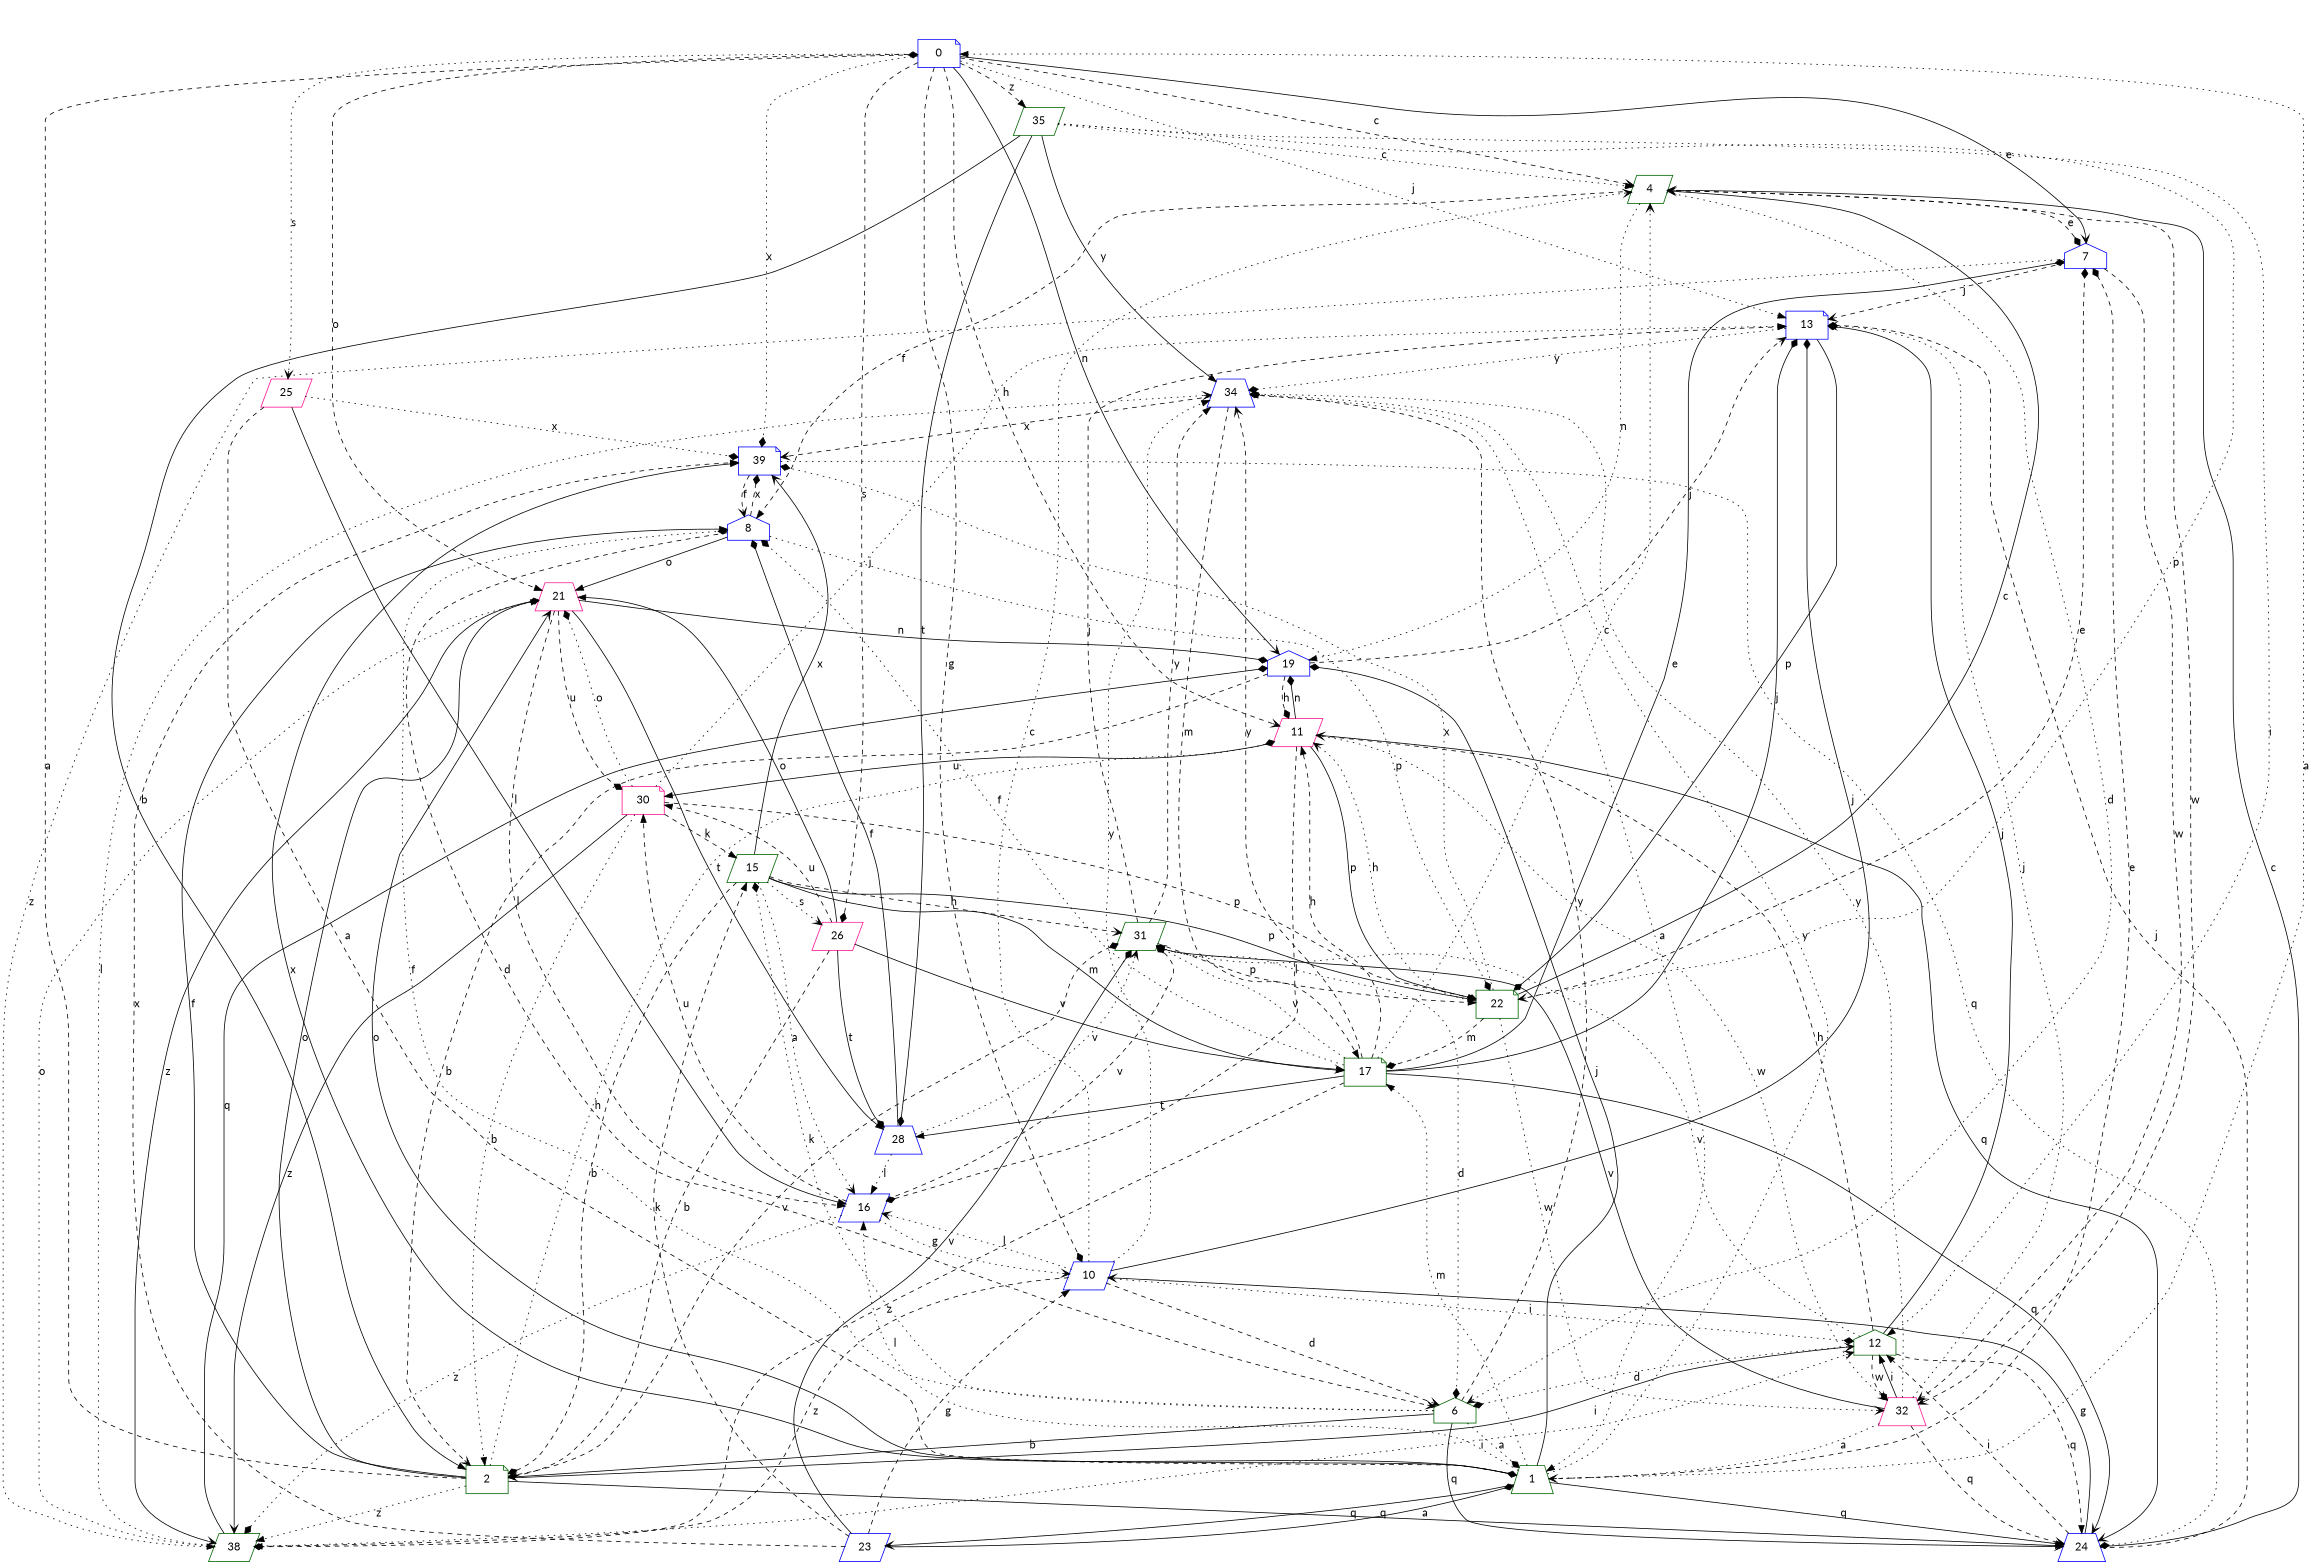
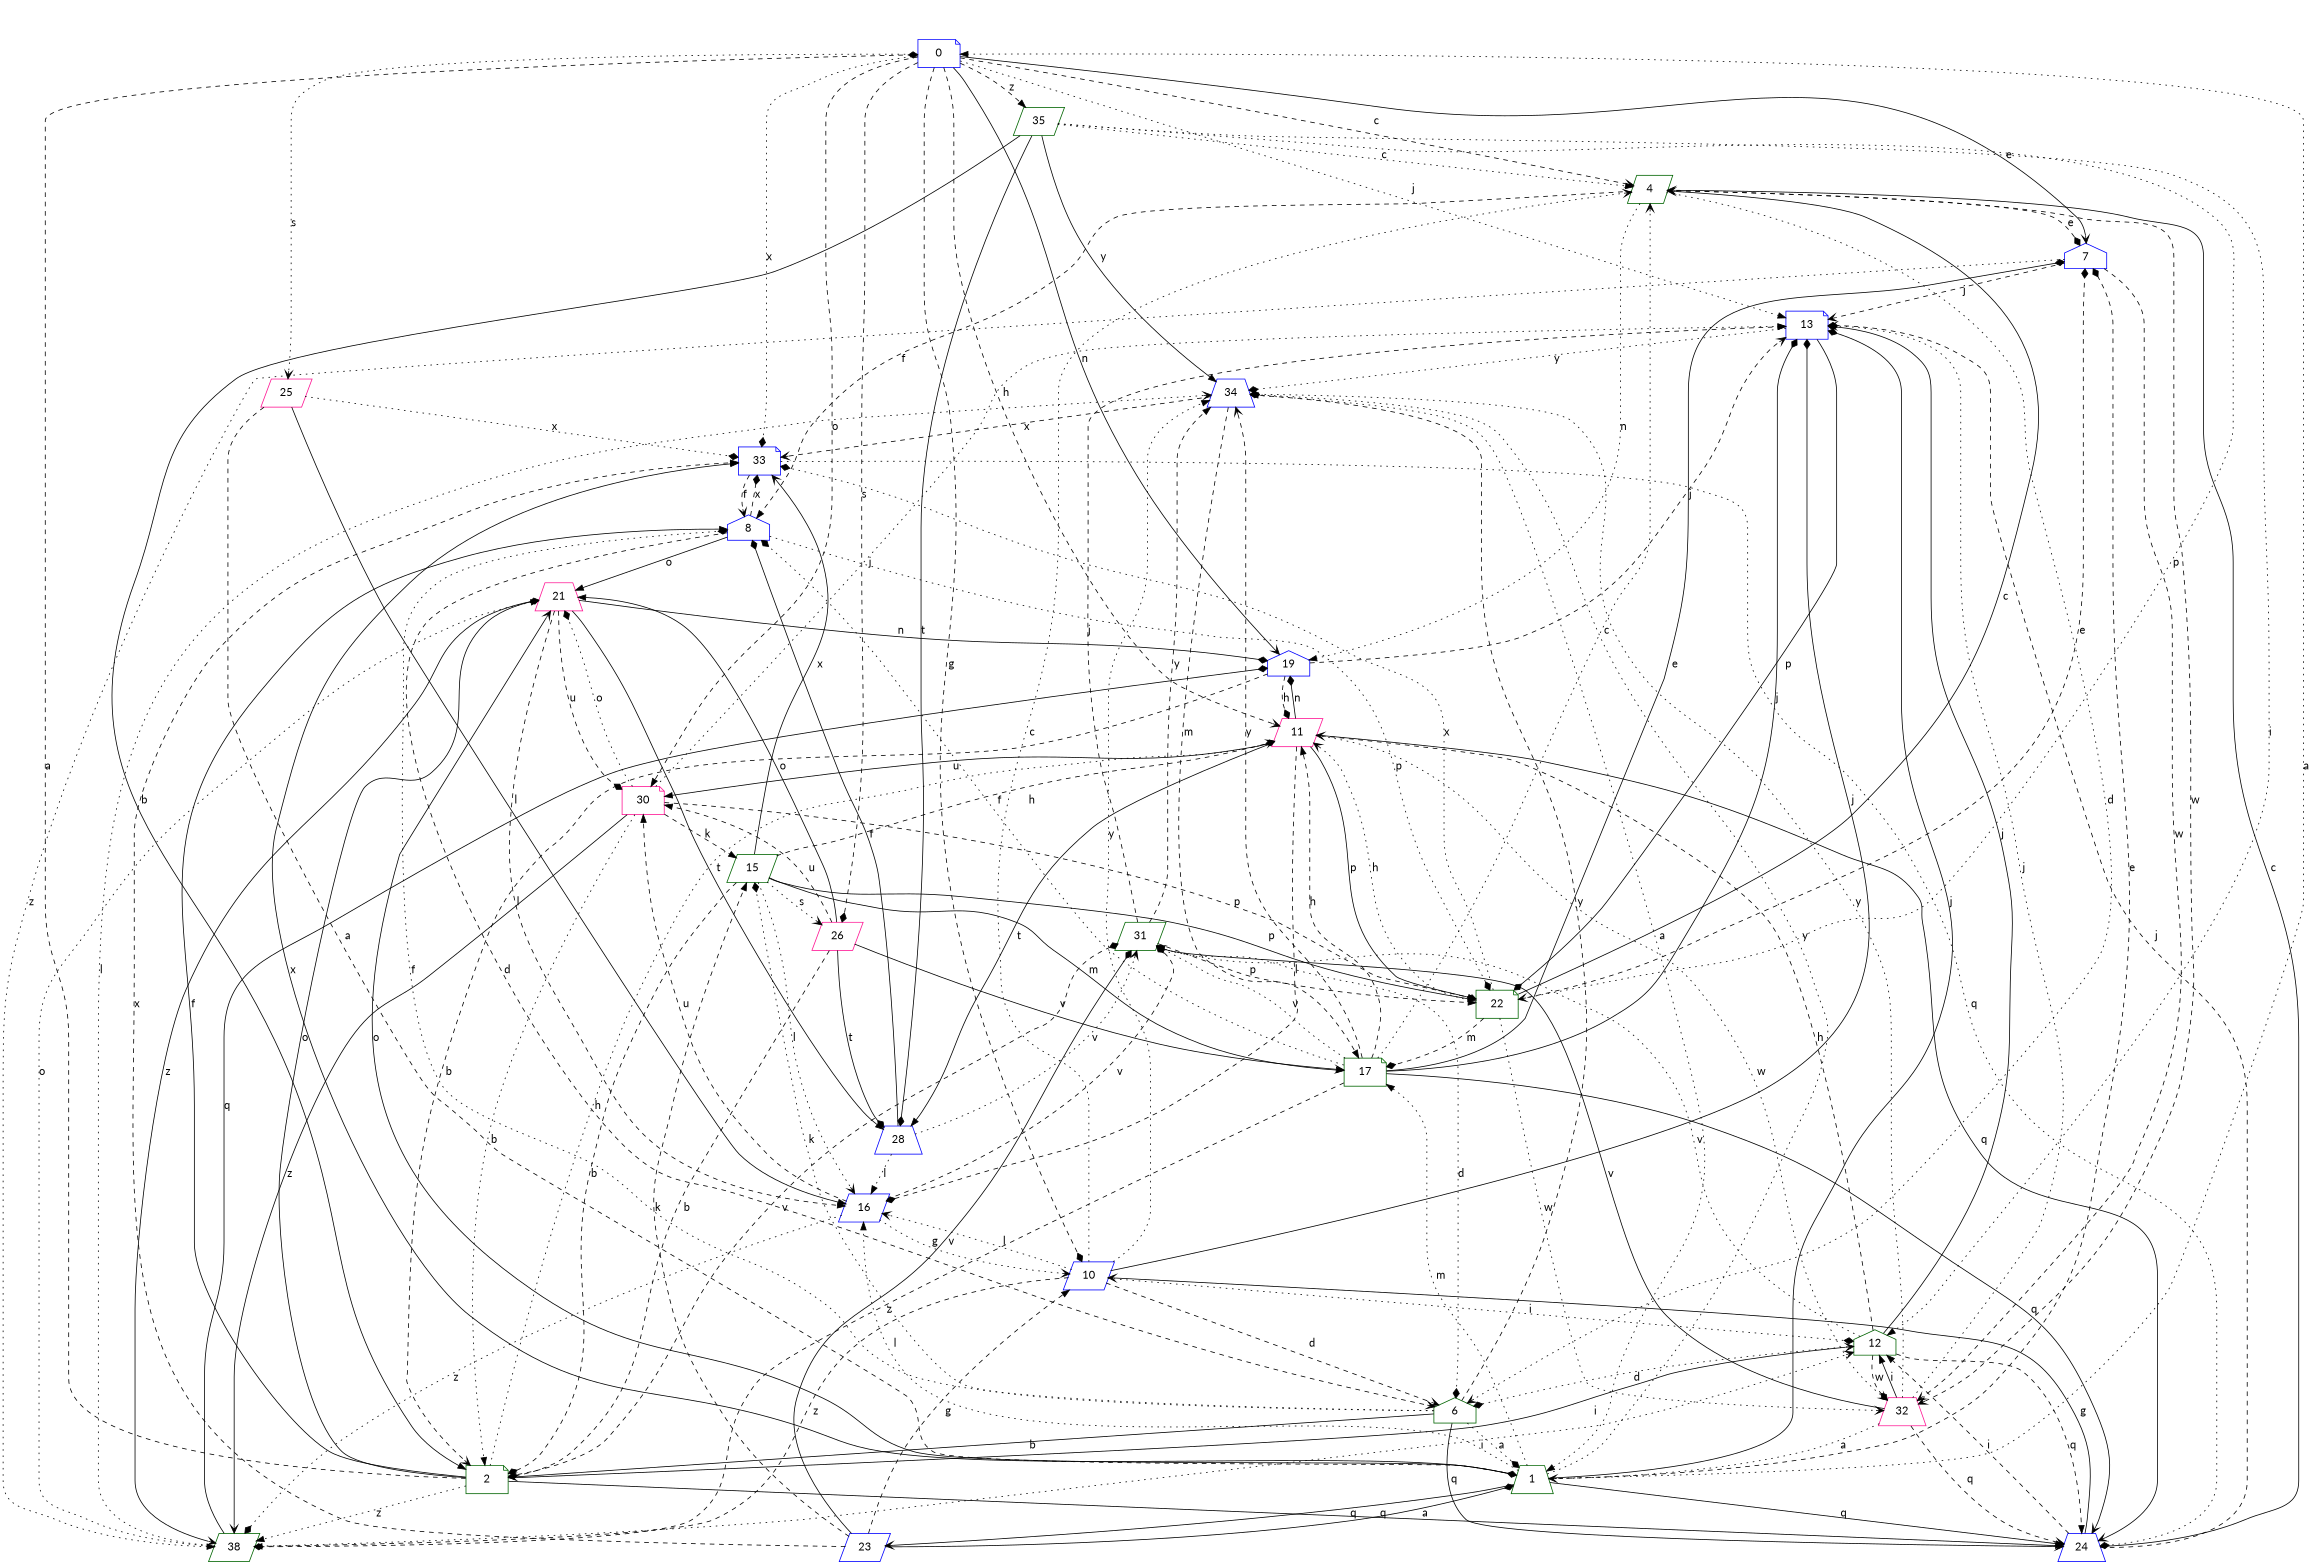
(342, 111) -> (832, 440)
(759, 461) -> (759, 461)
(941, 906) -> (1019, 789)
(1573, 1023) -> (1943, 1004)
(795, 1038) -> (795, 1038)
(1134, 1106) -> (1051, 868)
